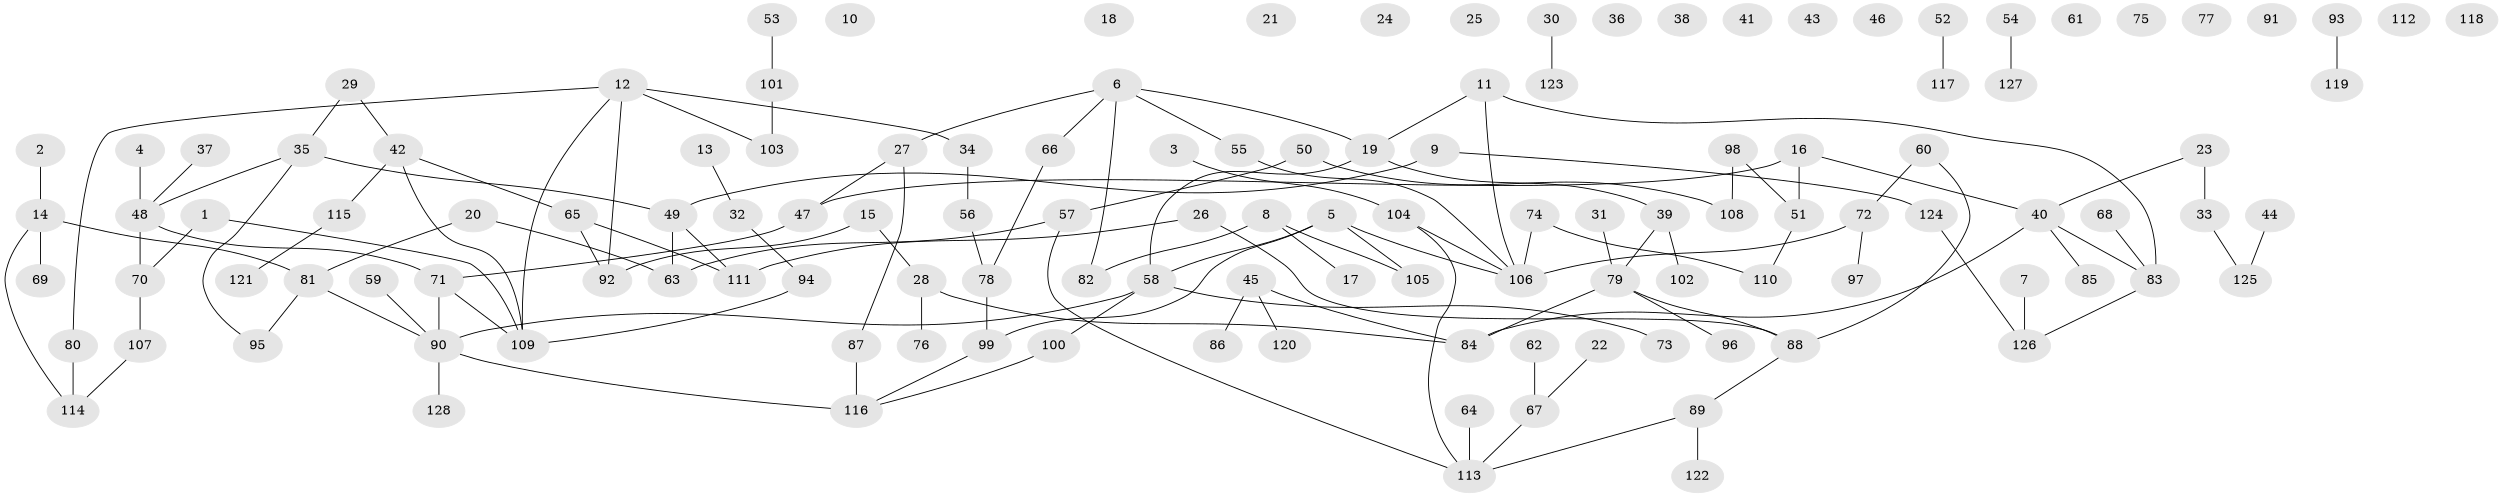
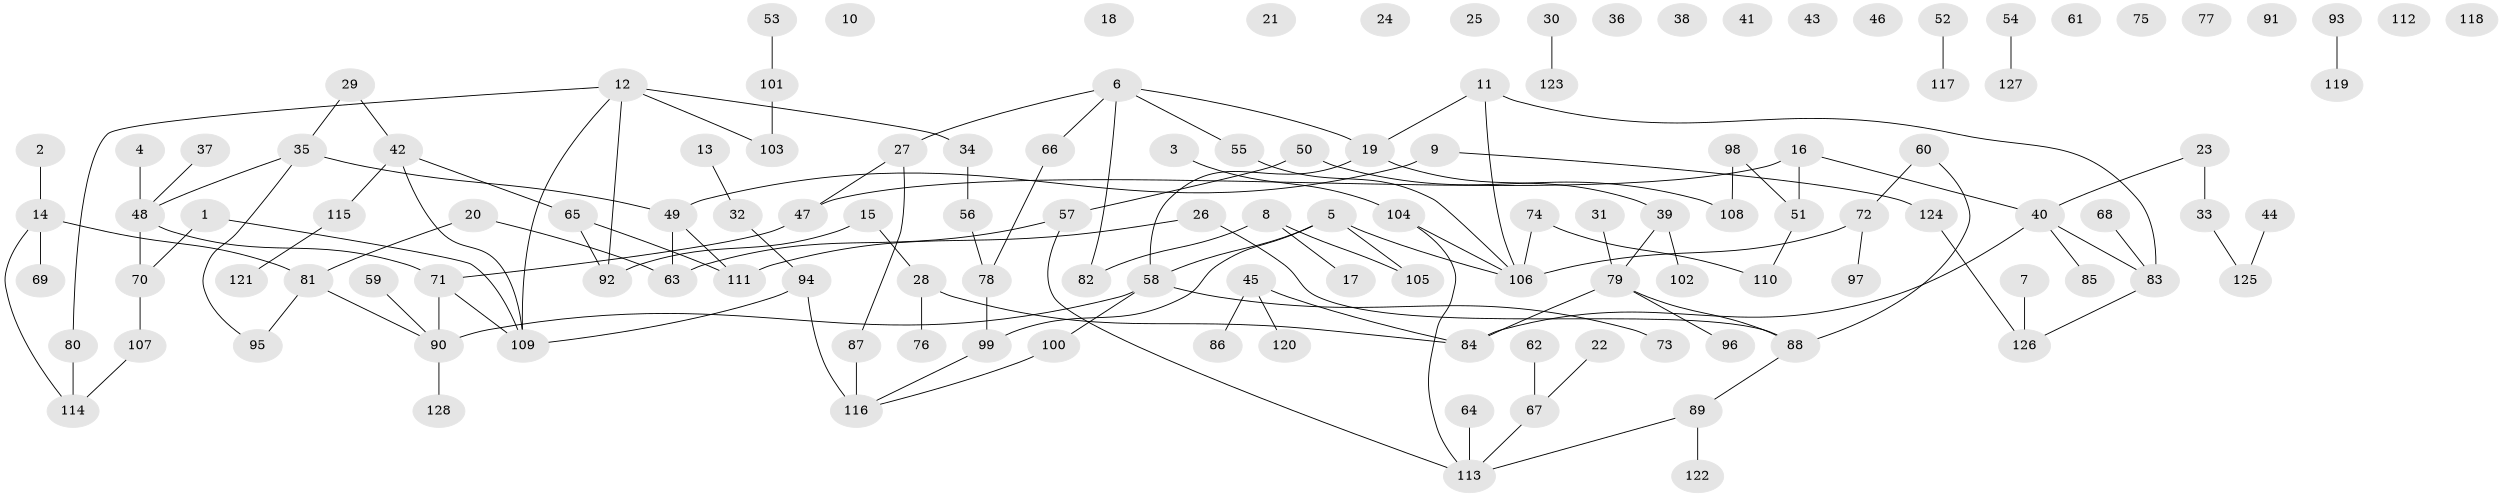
(644, 389) -> (819, 350)
